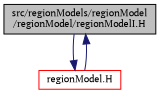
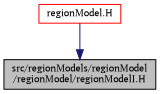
(73, 47) -> none
